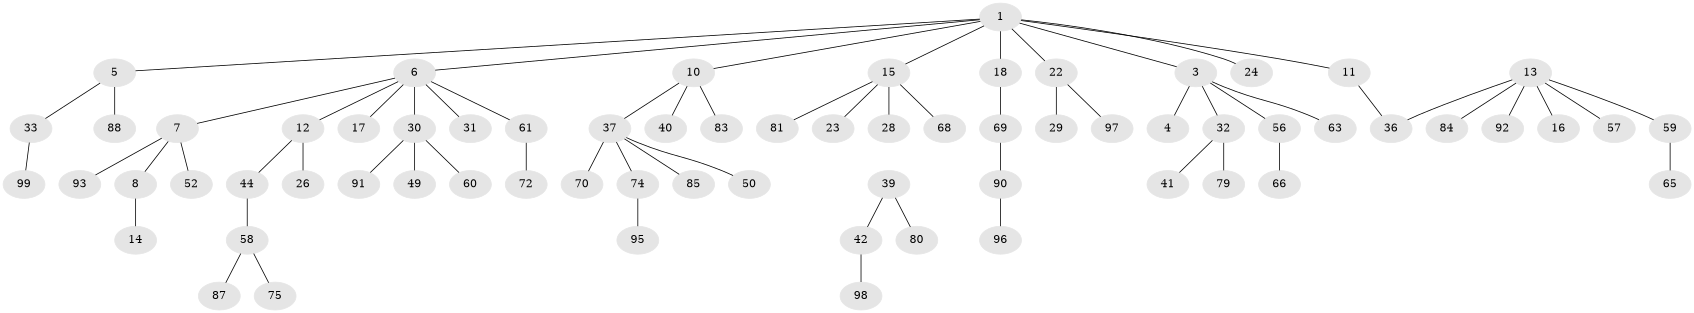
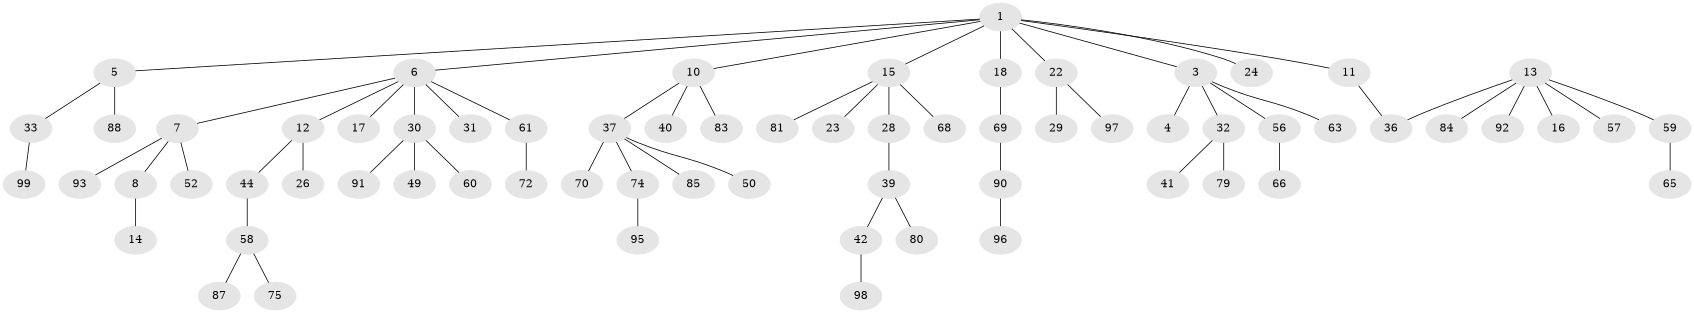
none -> (889, 157)
